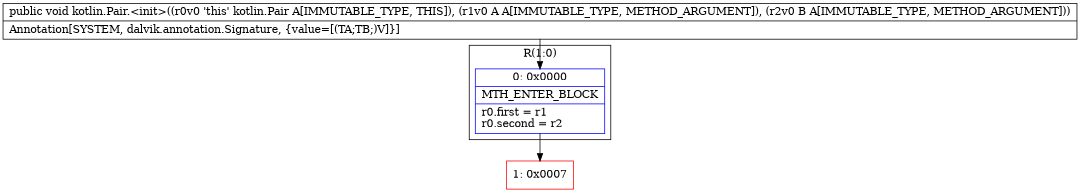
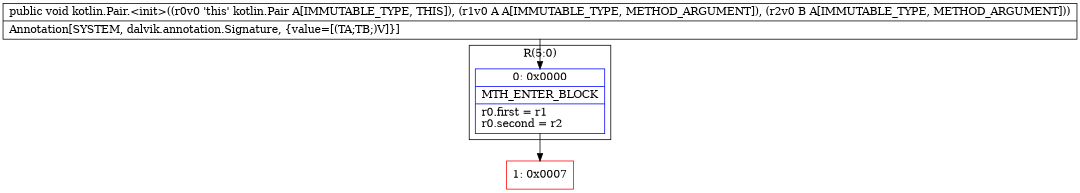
(540, 54) -> (540, 54)
